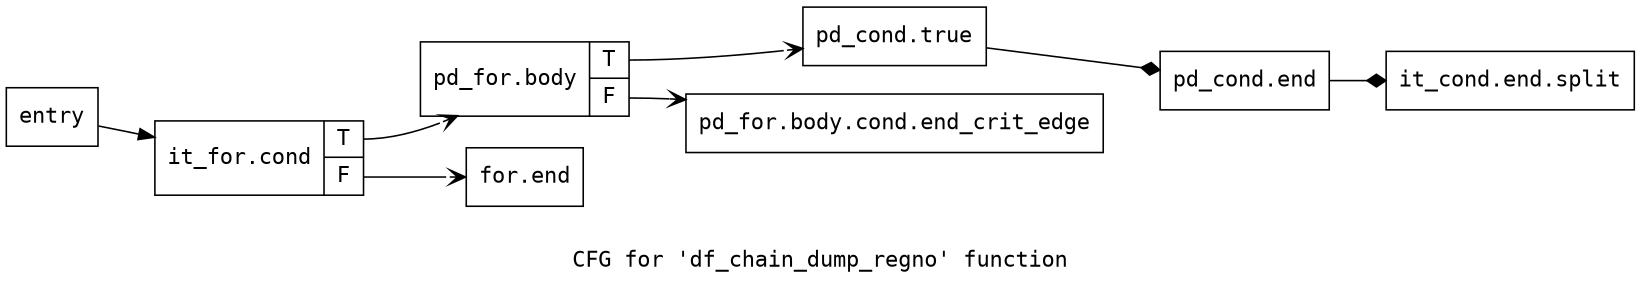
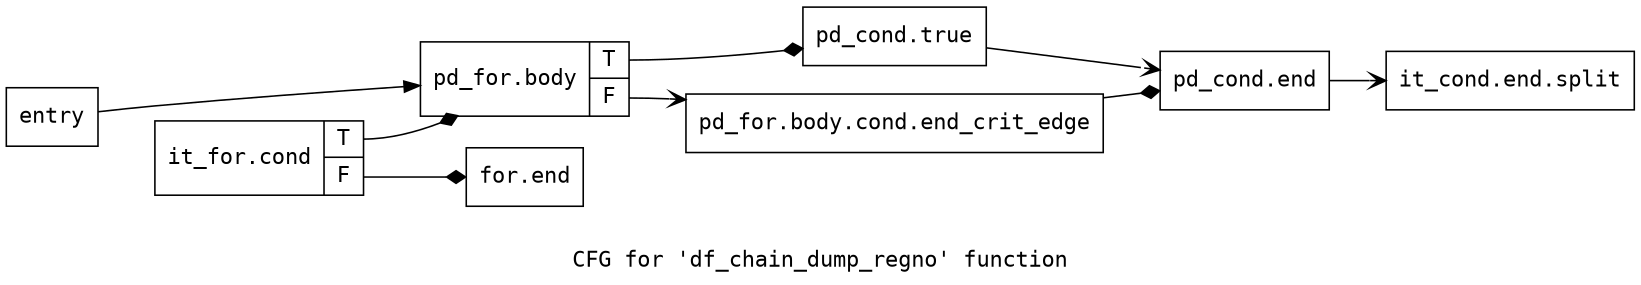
(707, 57) -> (707, 57)
(1064, 58) -> (1064, 58)
(1349, 81) -> (1349, 81)
none -> (1122, 95)
(119, 130) -> (251, 98)
(402, 134) -> (402, 134)
(405, 177) -> (405, 177)
